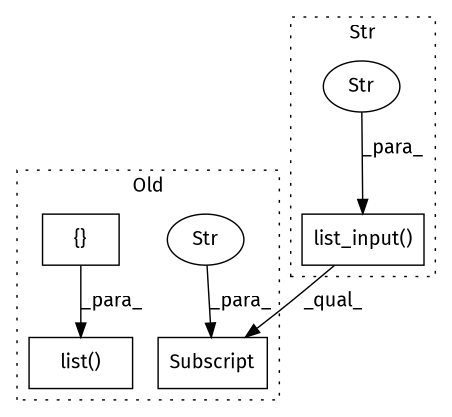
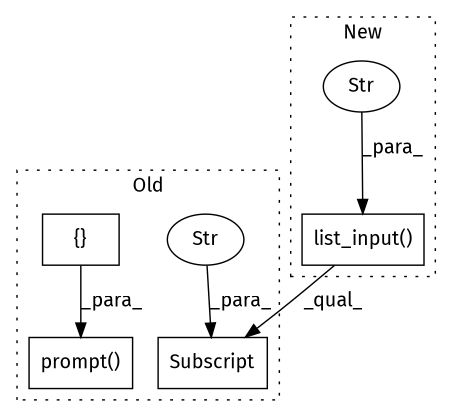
(363, 33) -> (363, 33)
(81, 363) -> (81, 363)
